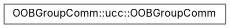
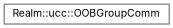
(115, 14) -> (87, 14)
